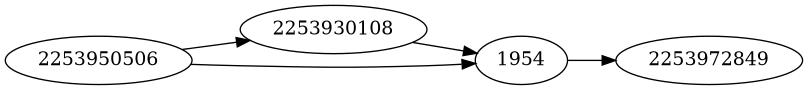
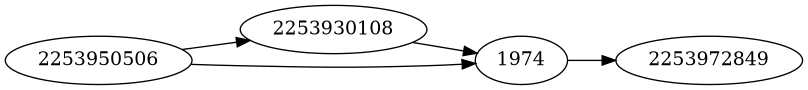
(521, 60) -> (521, 60)
